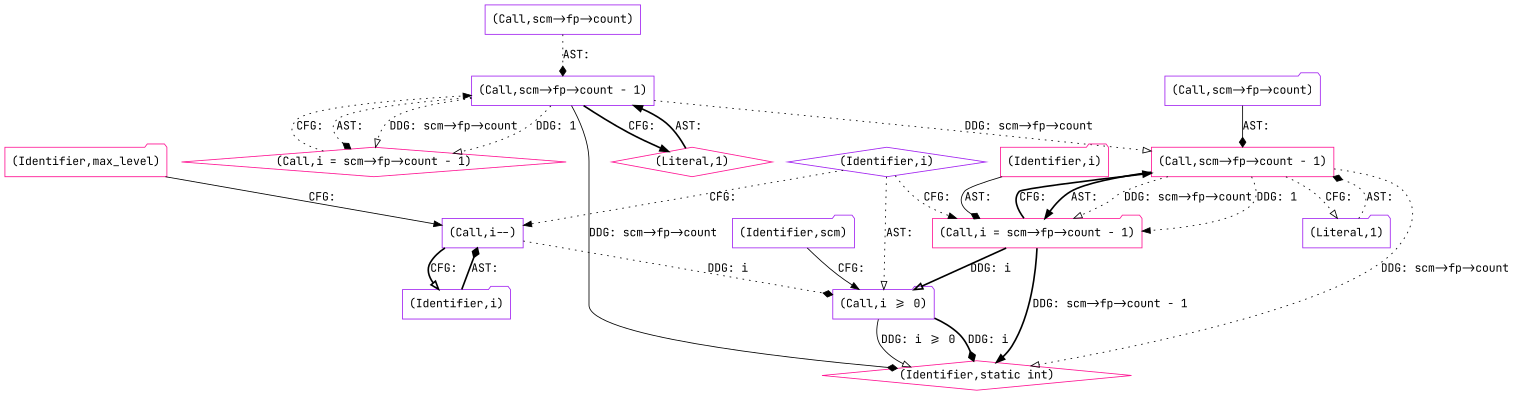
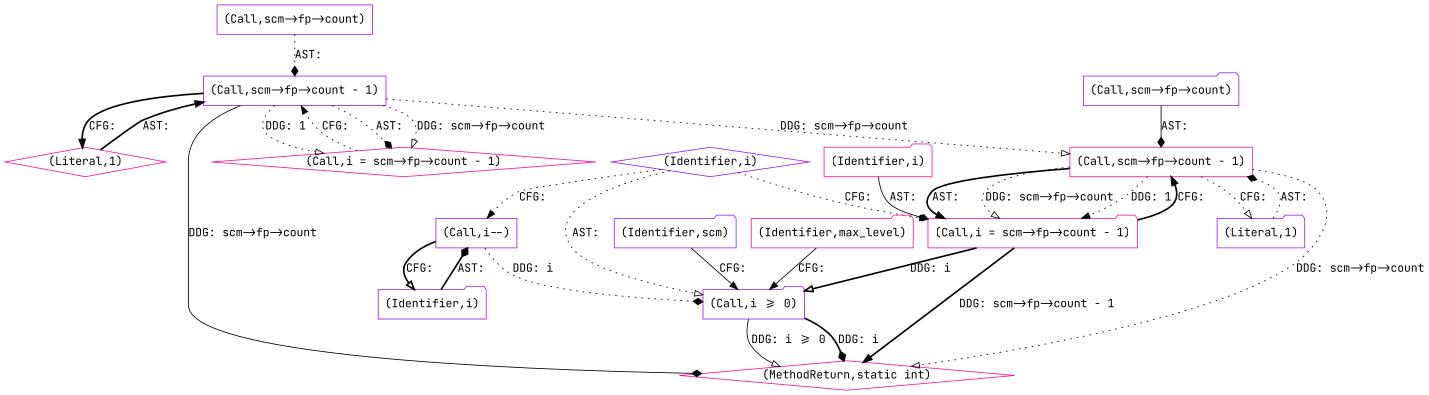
(300, 200) -> (796, 266)
(977, 375) -> (847, 375)
